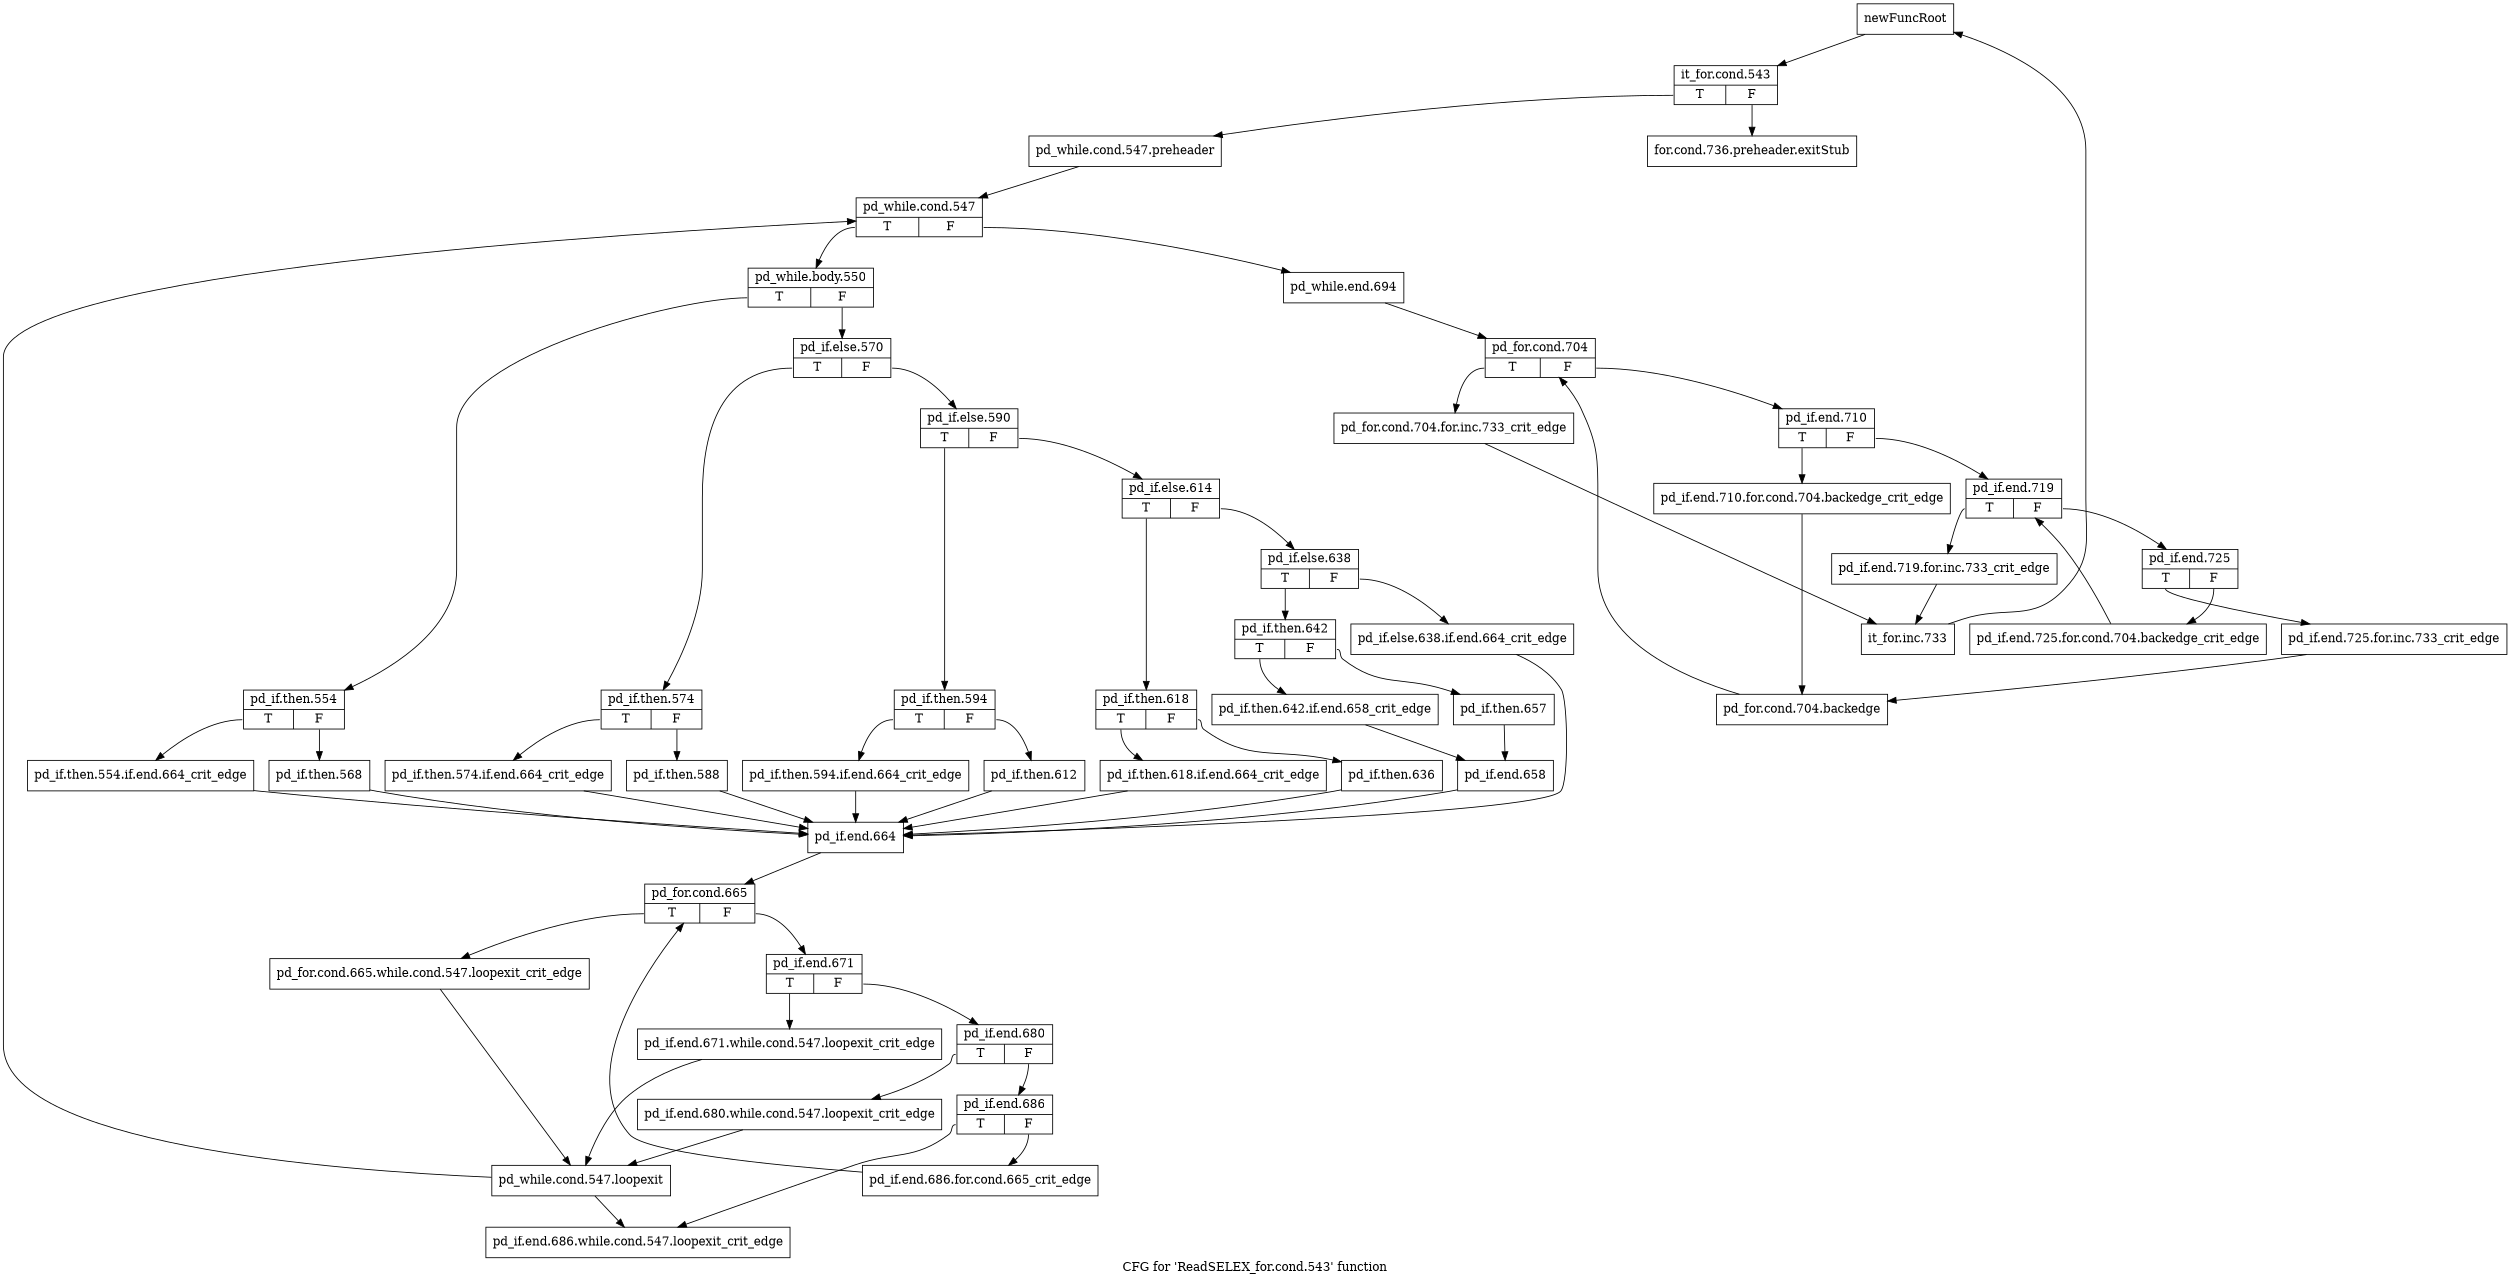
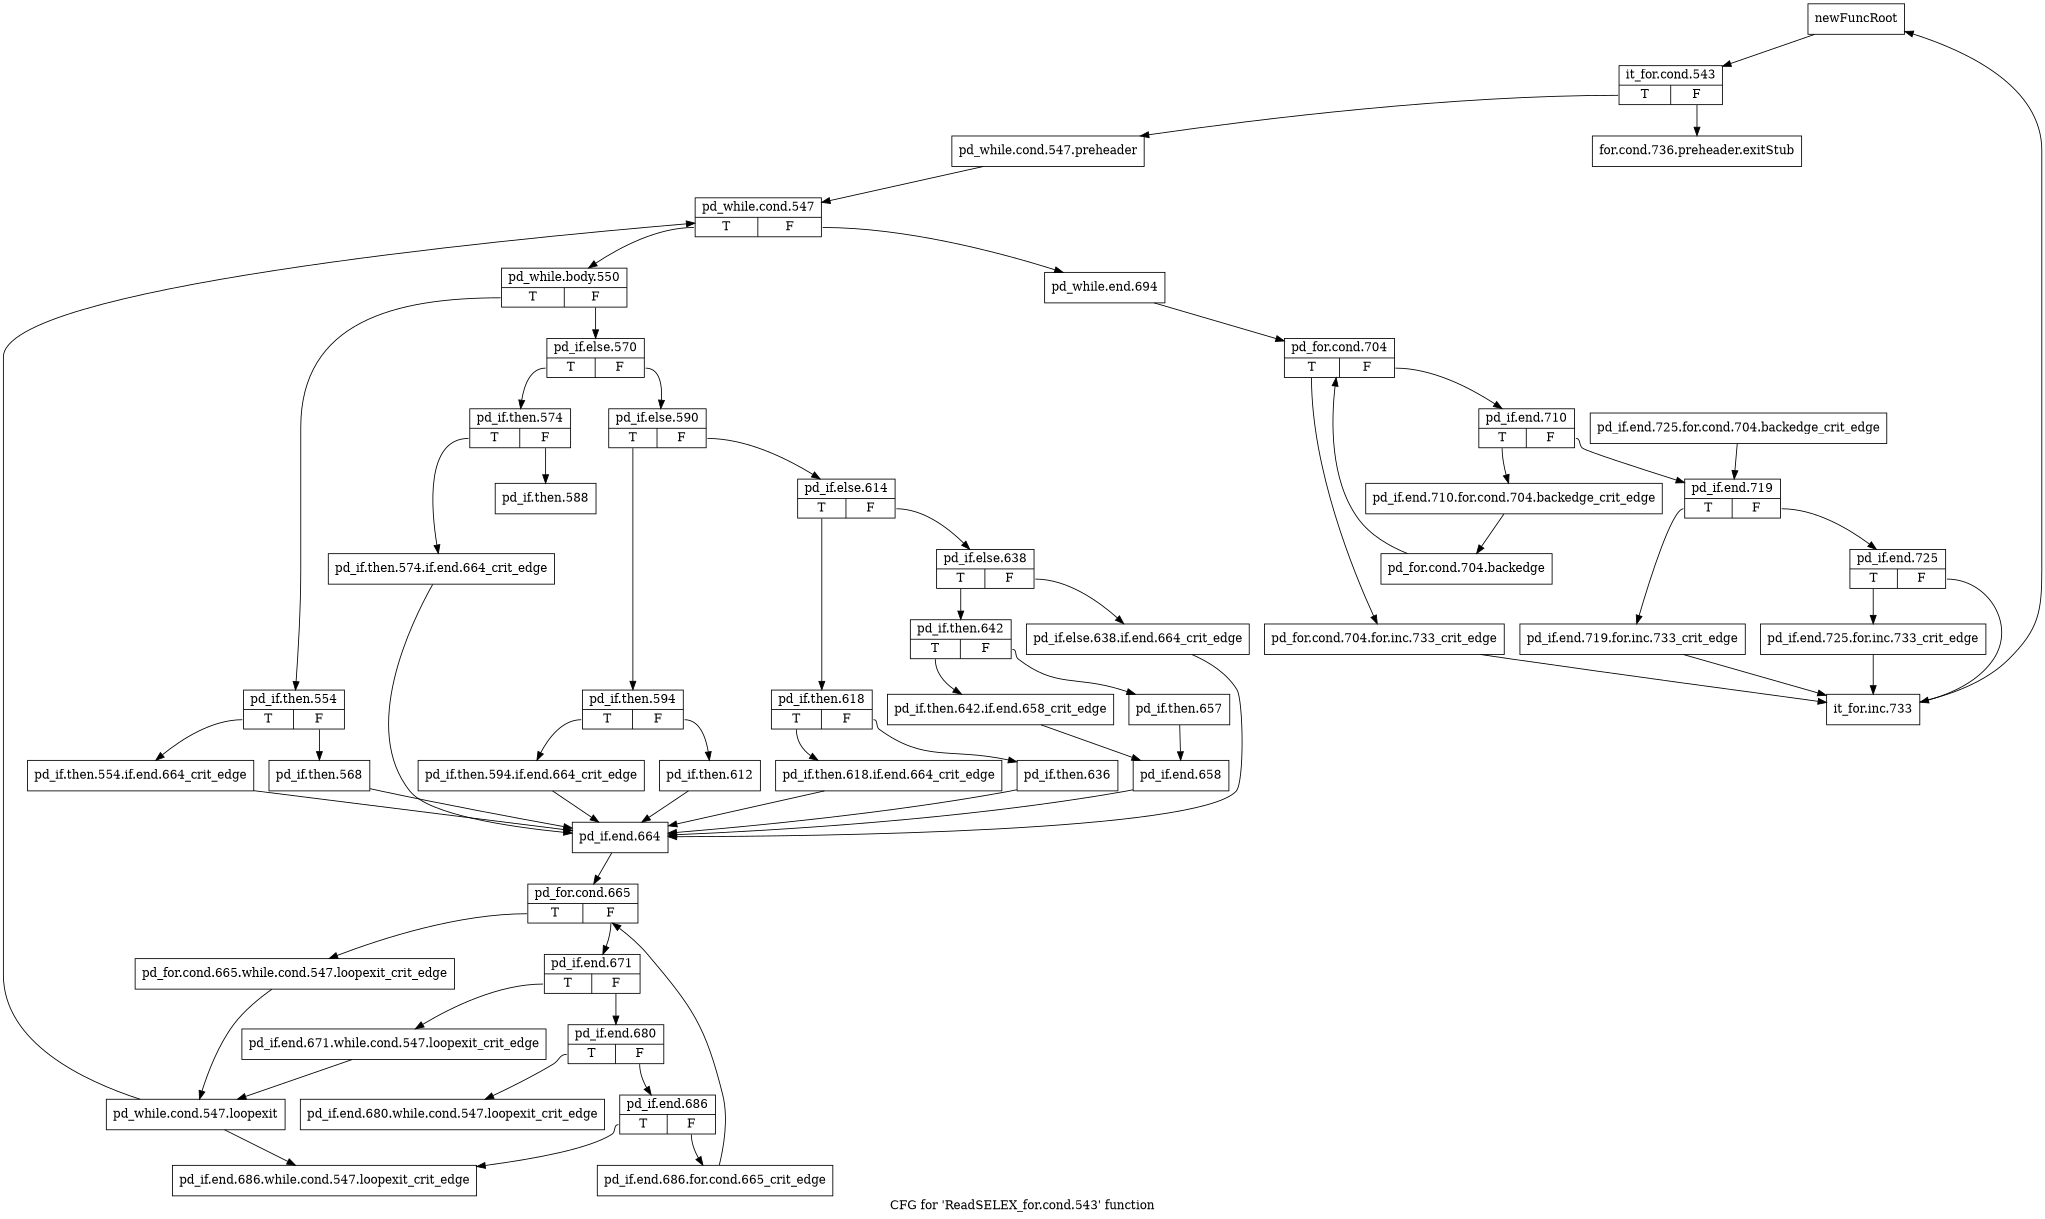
(2207, 609) -> (2000, 643)
(2102, 680) -> (1873, 670)
(762, 805) -> none
(690, 1146) -> none
